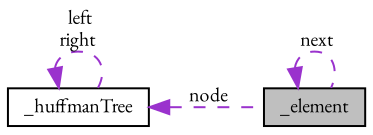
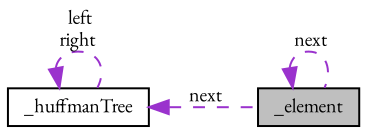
(206, 96) -> (203, 96)
